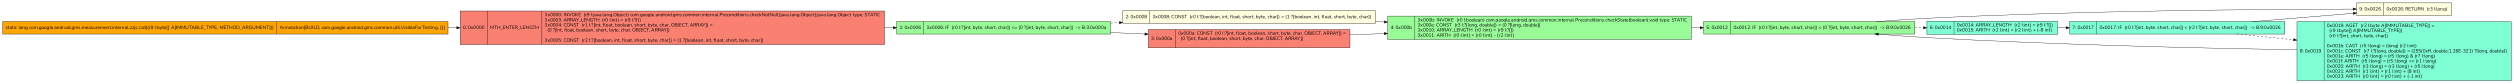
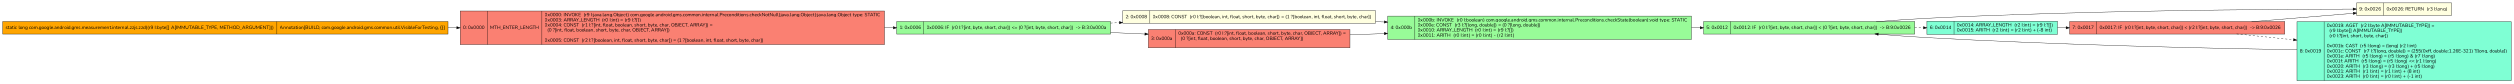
(2177, 28) -> (2177, 28)
